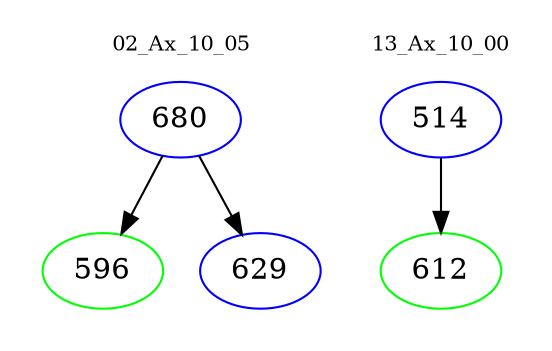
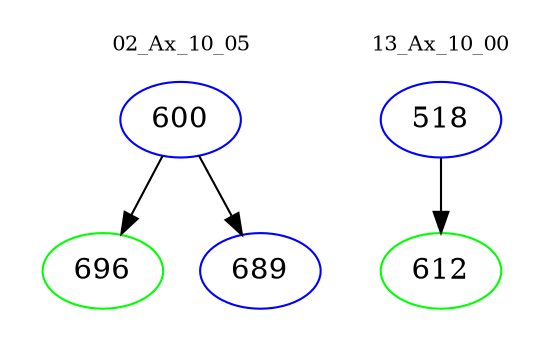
(181, 120) -> (181, 120)
(441, 120) -> (441, 120)
(103, 271) -> (103, 271)
(260, 271) -> (260, 271)
